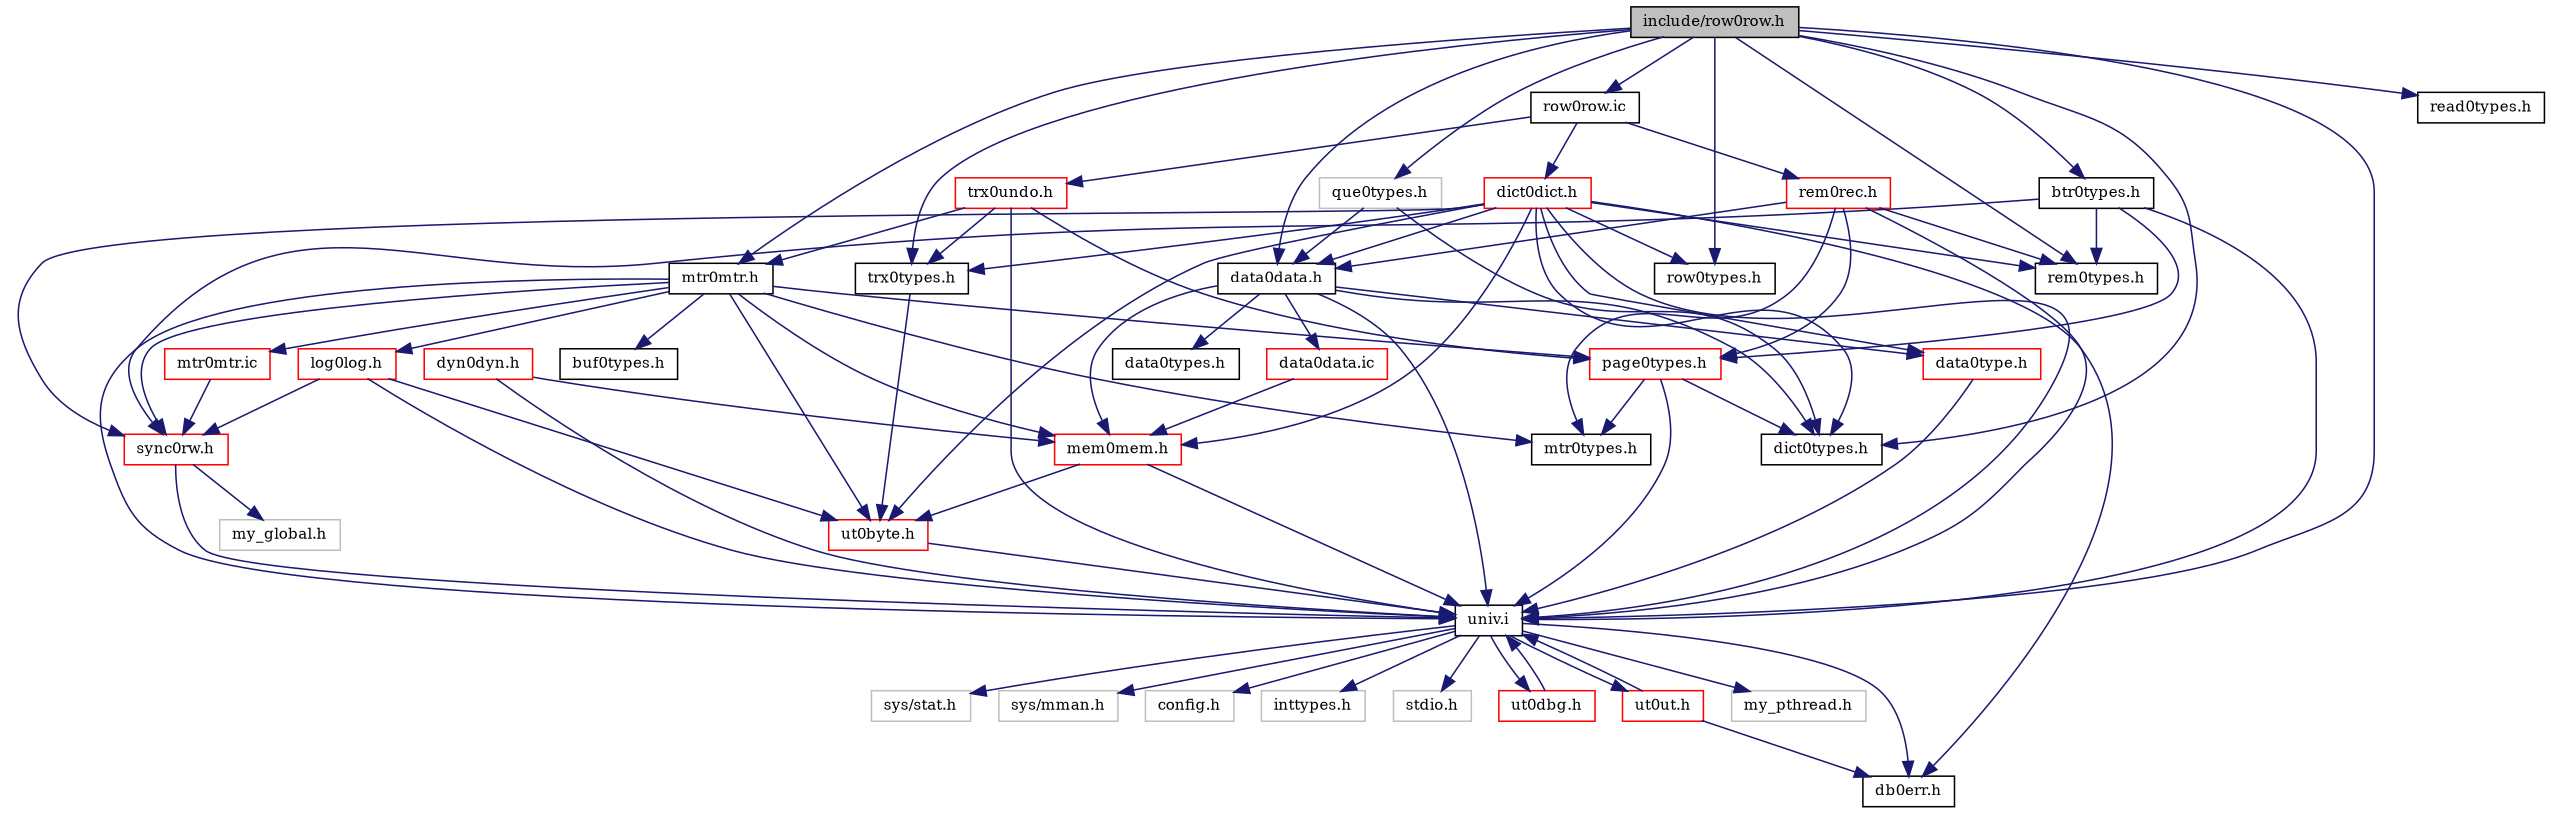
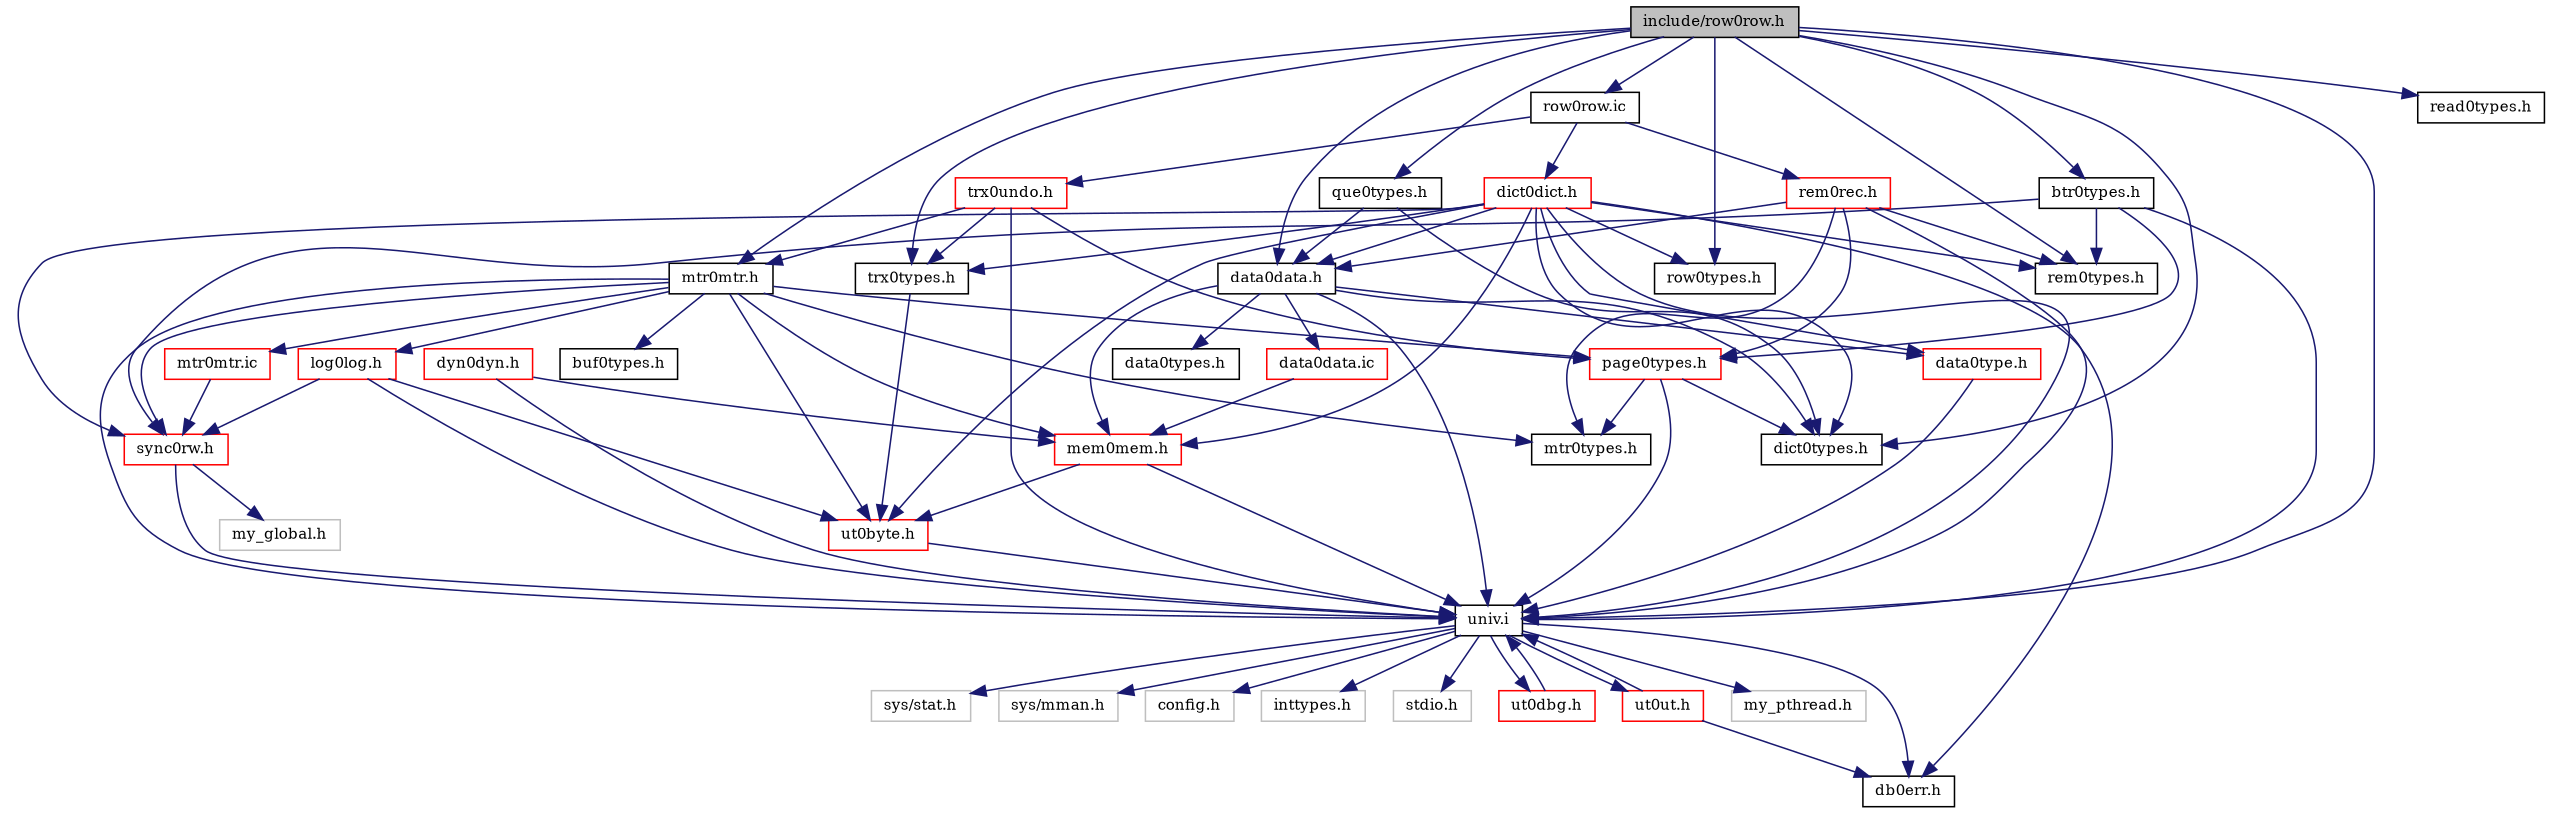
(1380, 193) -> (1380, 193)
